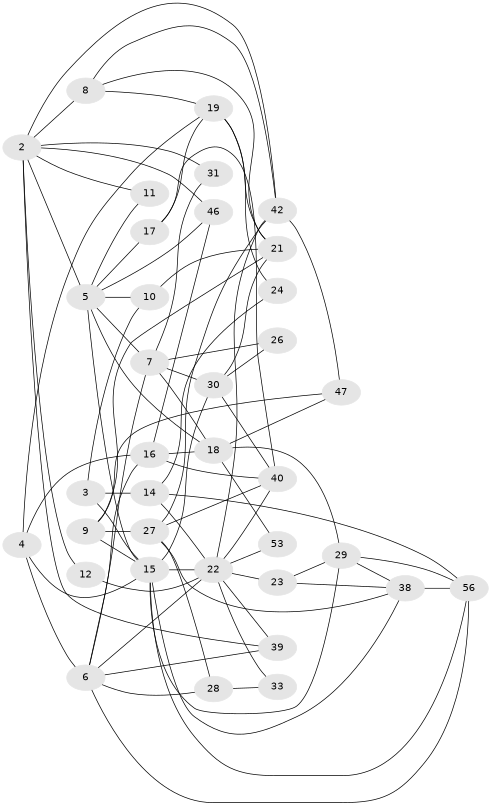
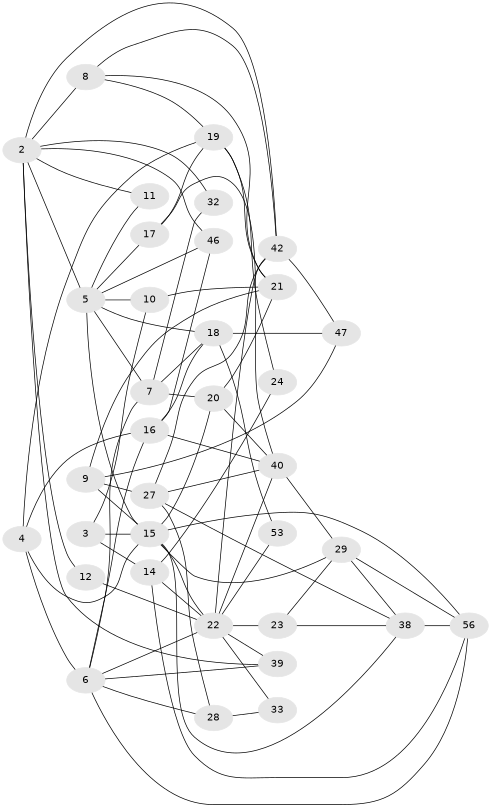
(214, 174) -> (214, 203)
(278, 341) -> none
(214, 385) -> (214, 399)
(307, 469) -> (309, 508)
